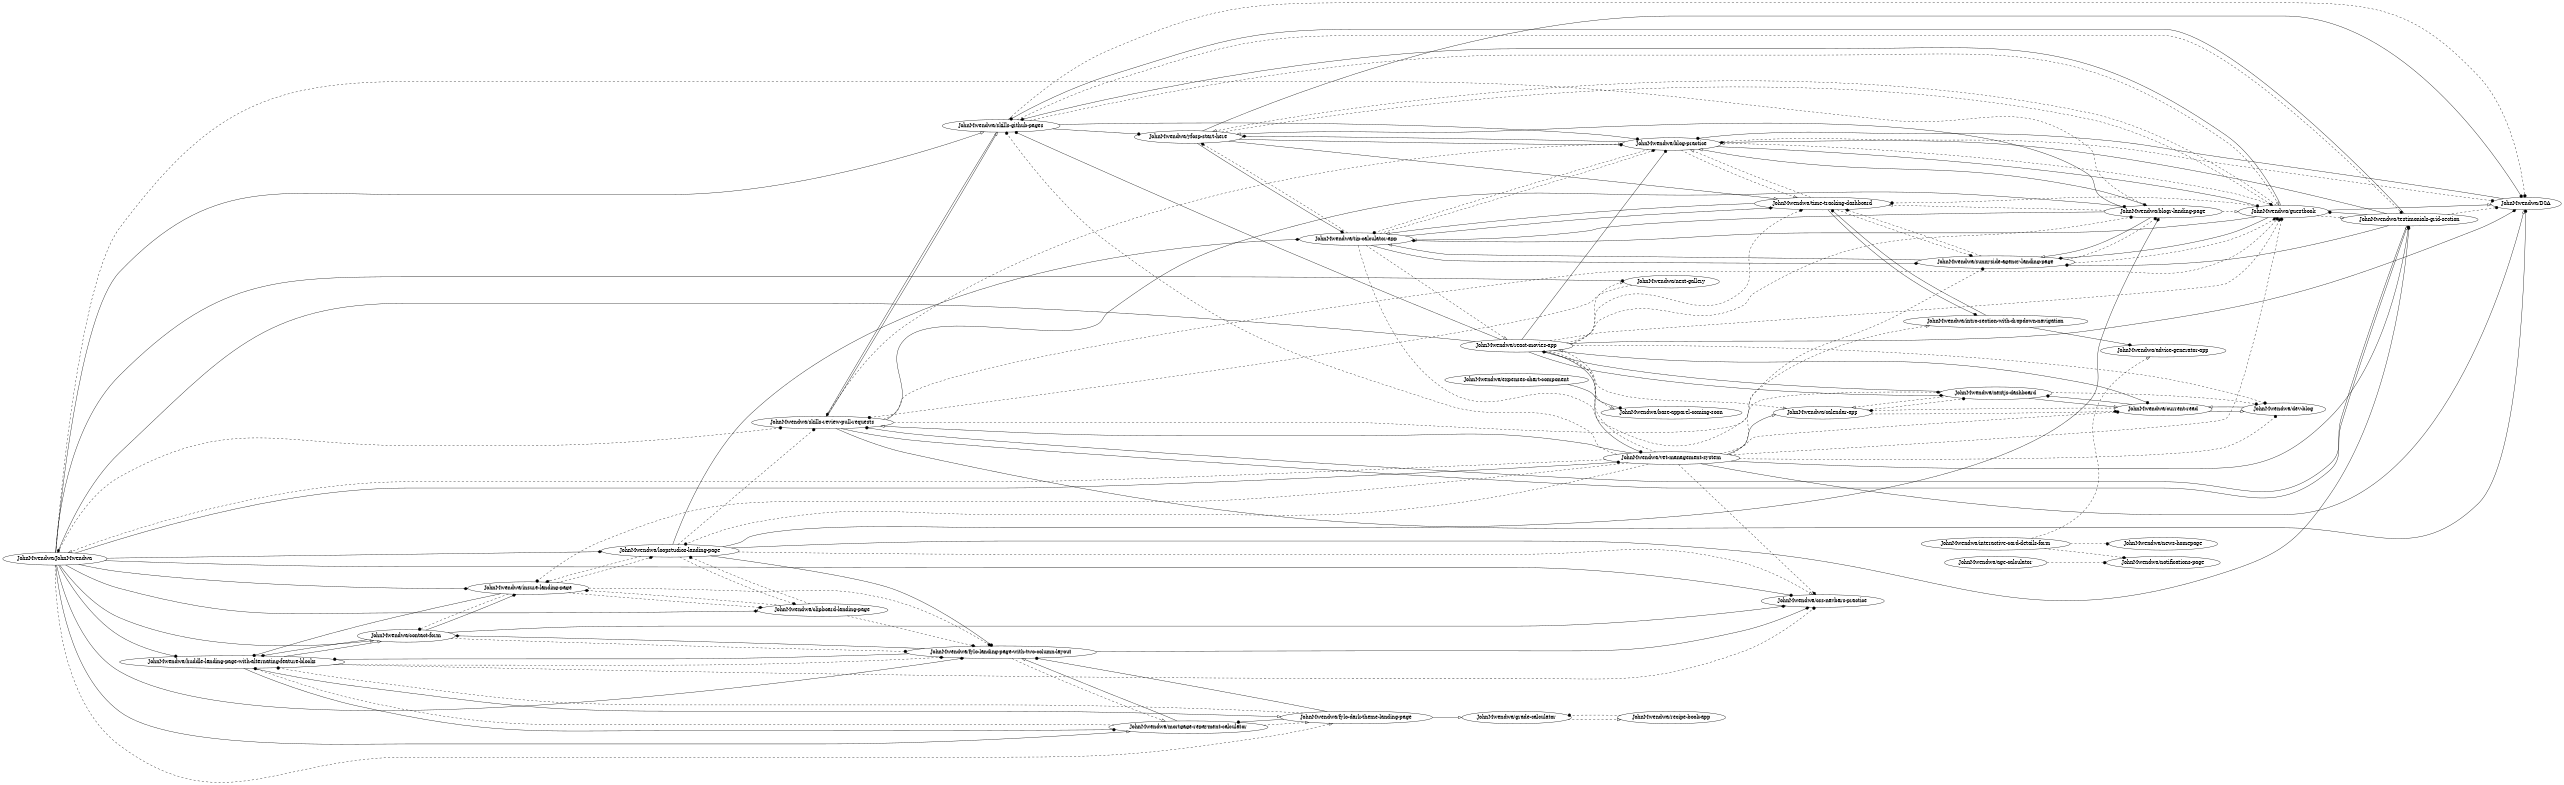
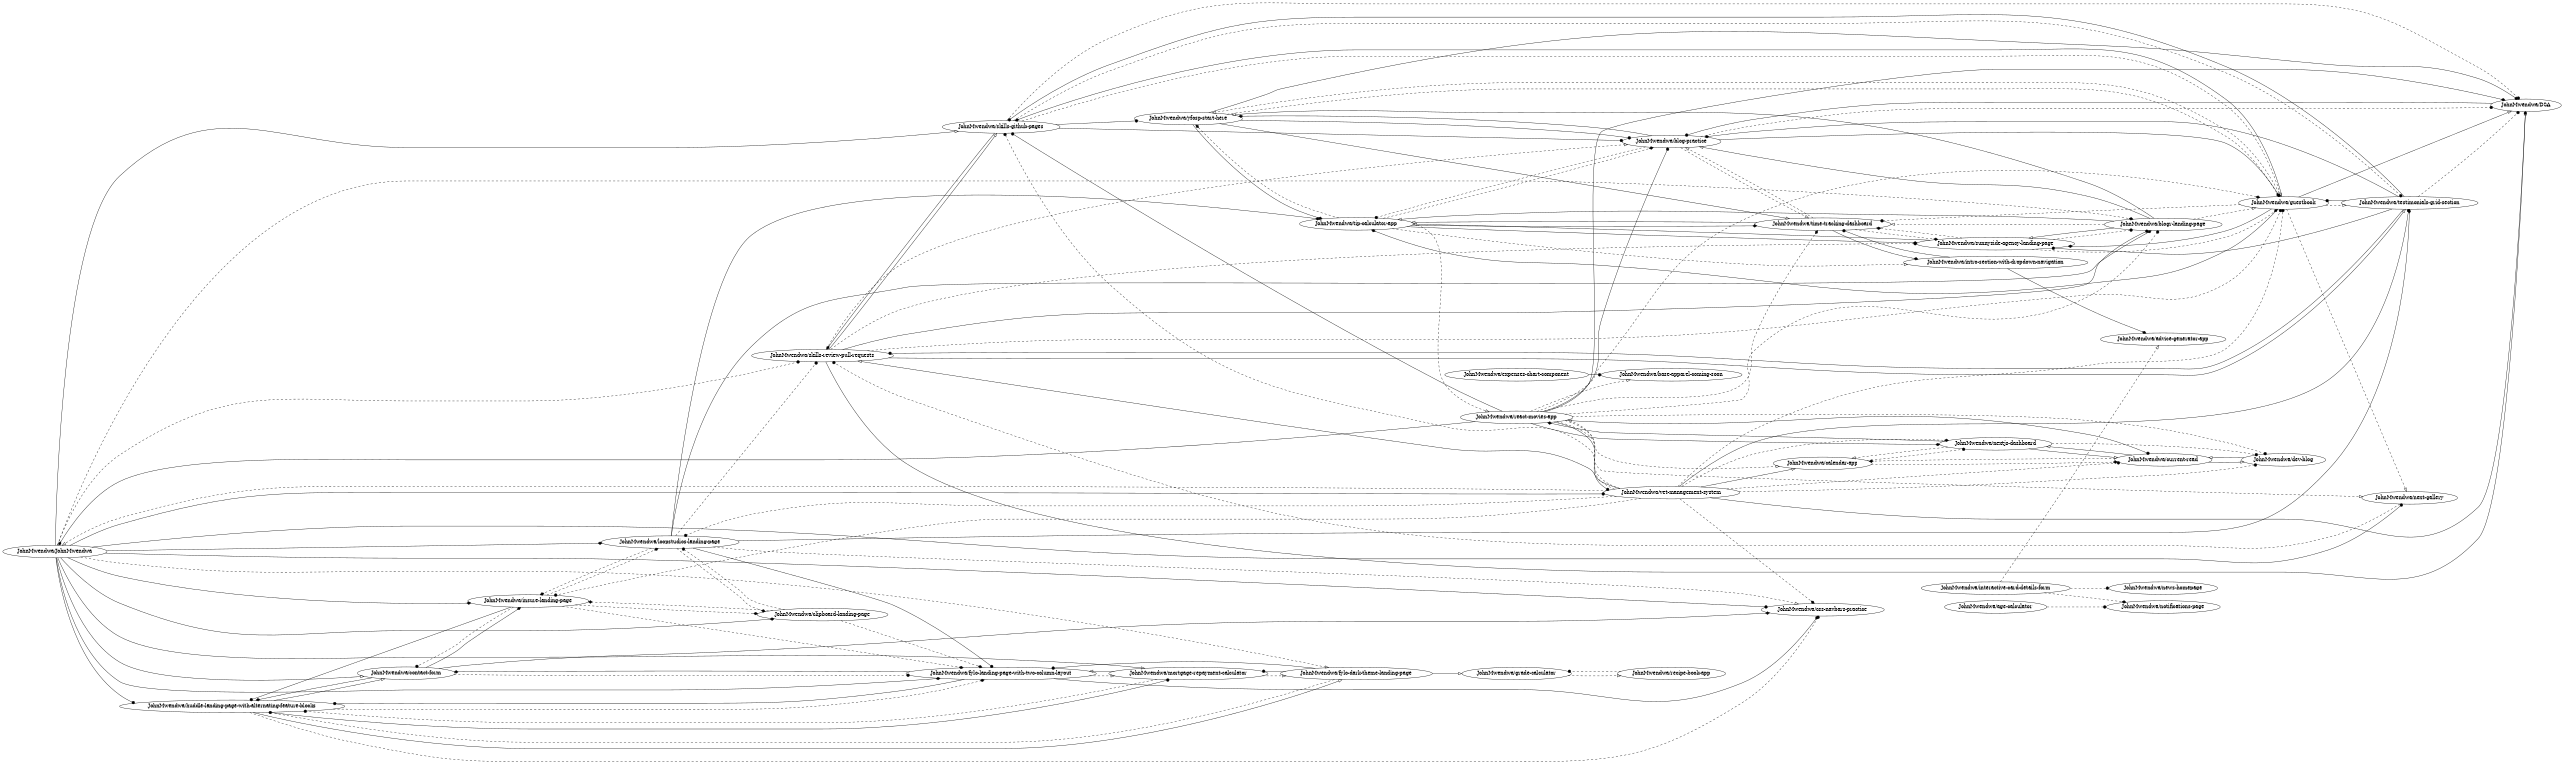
(2000, 160) -> (2346, 349)
(2093, 400) -> (2093, 451)
